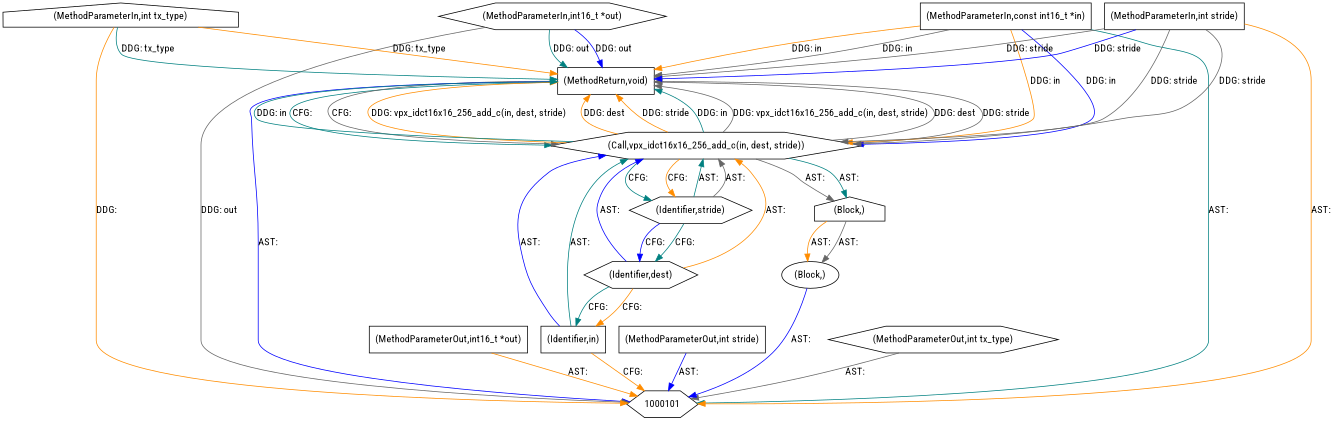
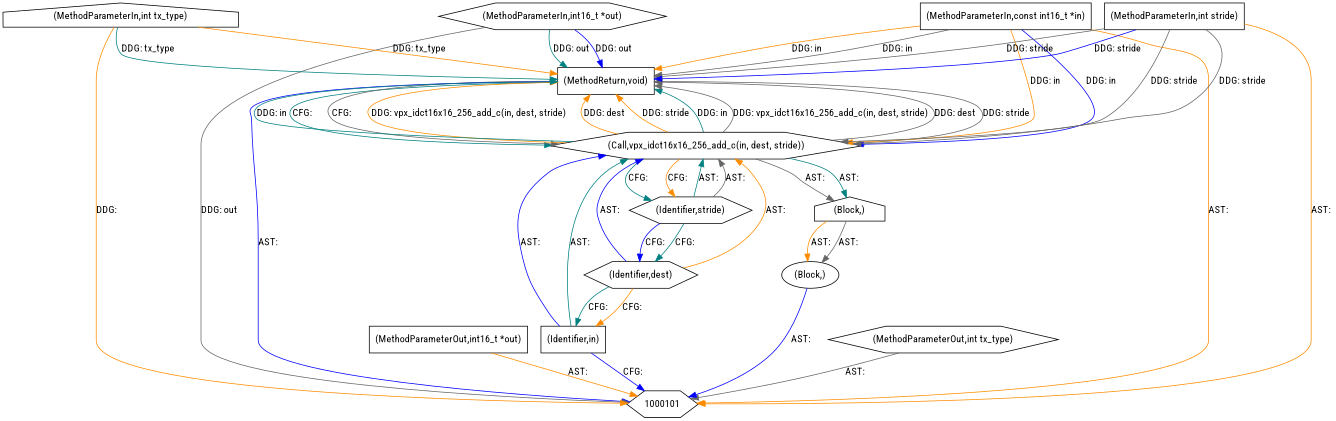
(692, 340) -> none
(1158, 368) -> (1158, 368)
(615, 370) -> (615, 370)
